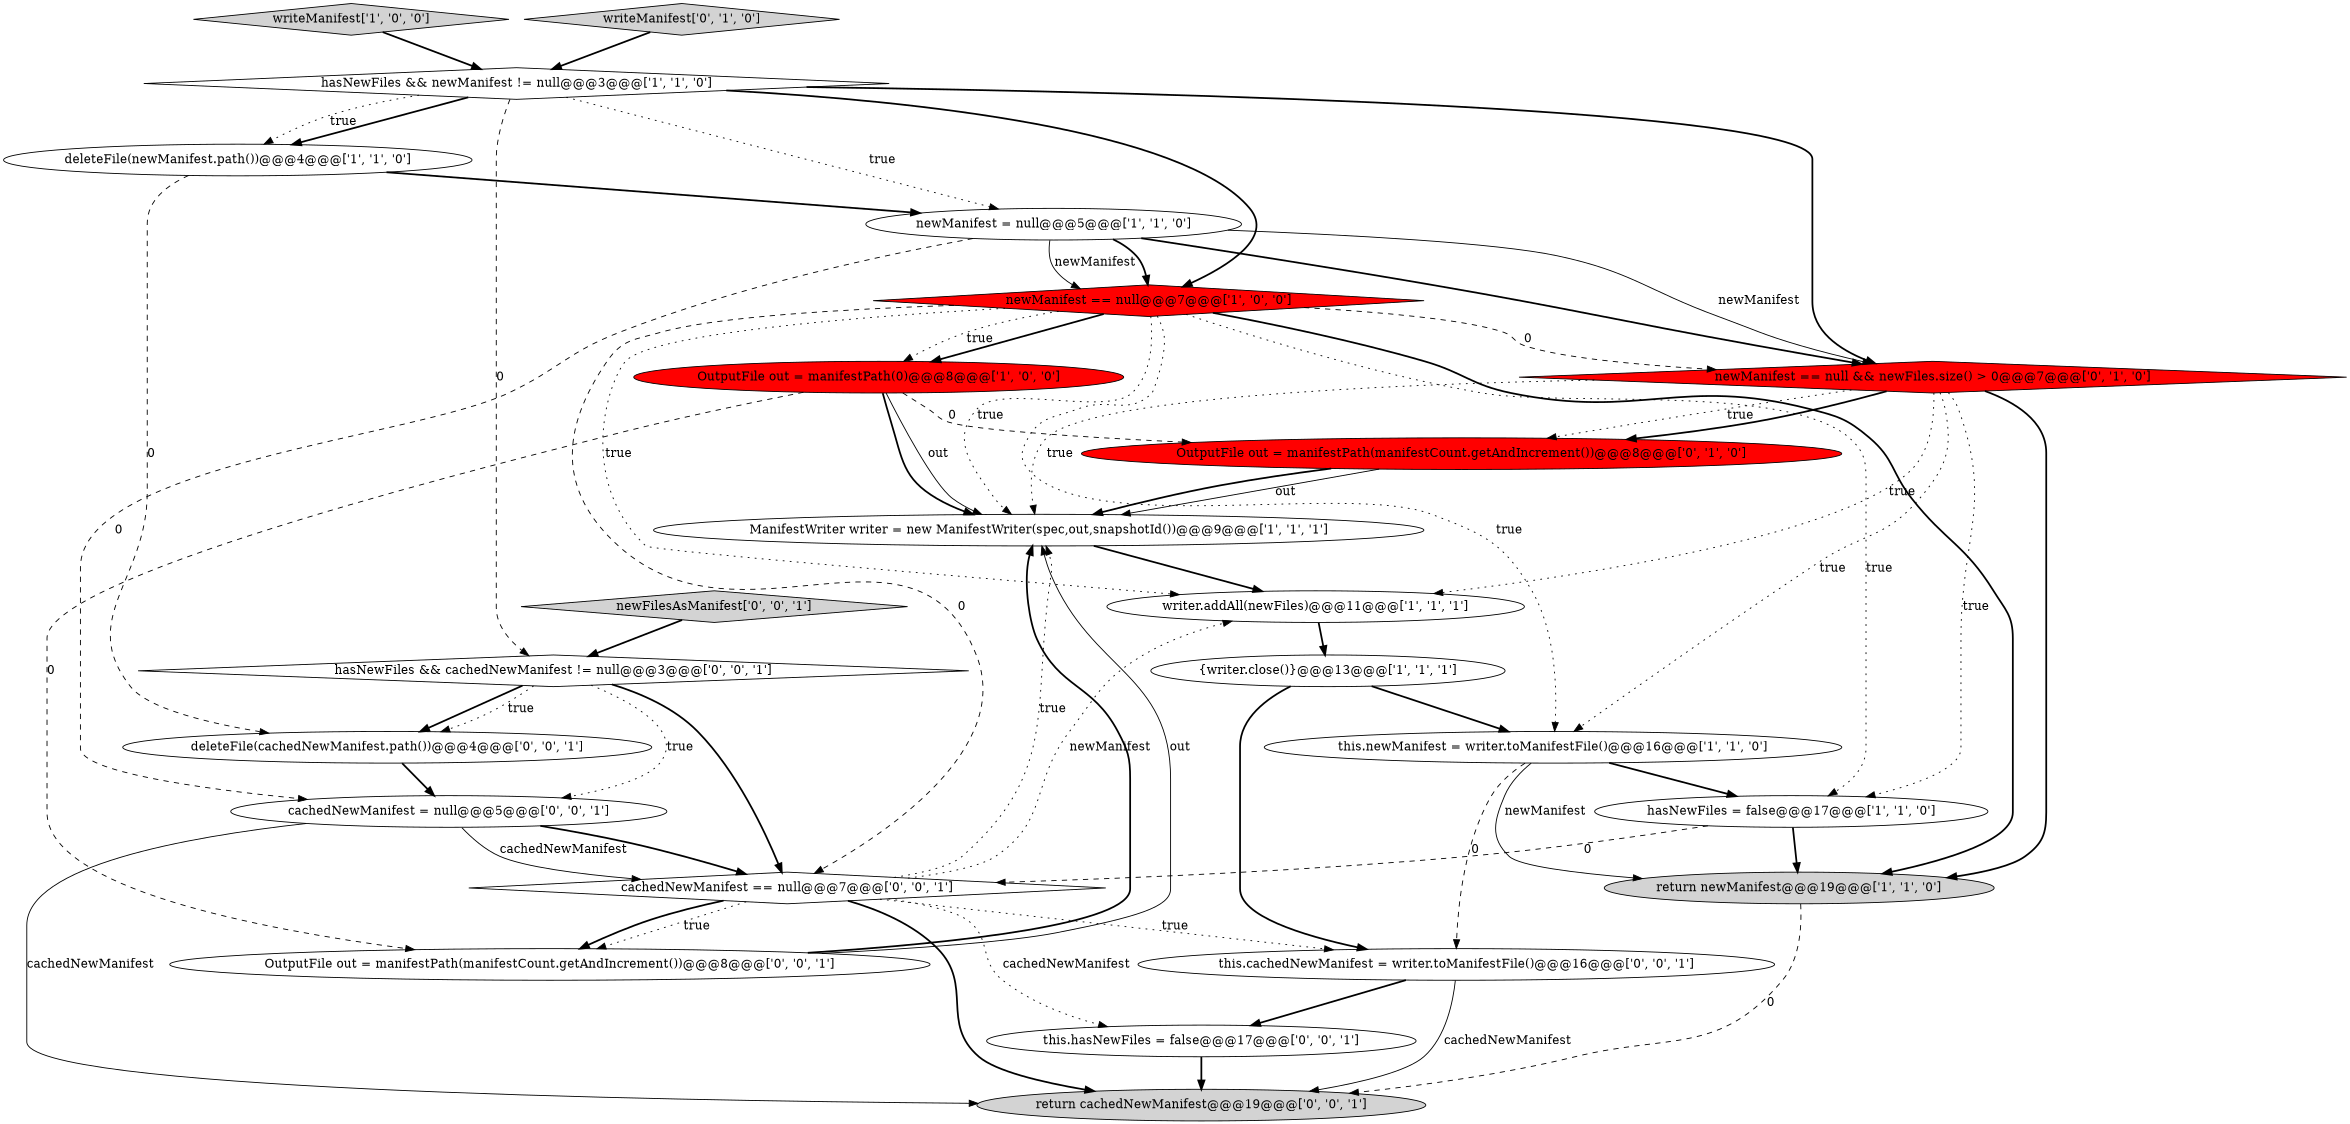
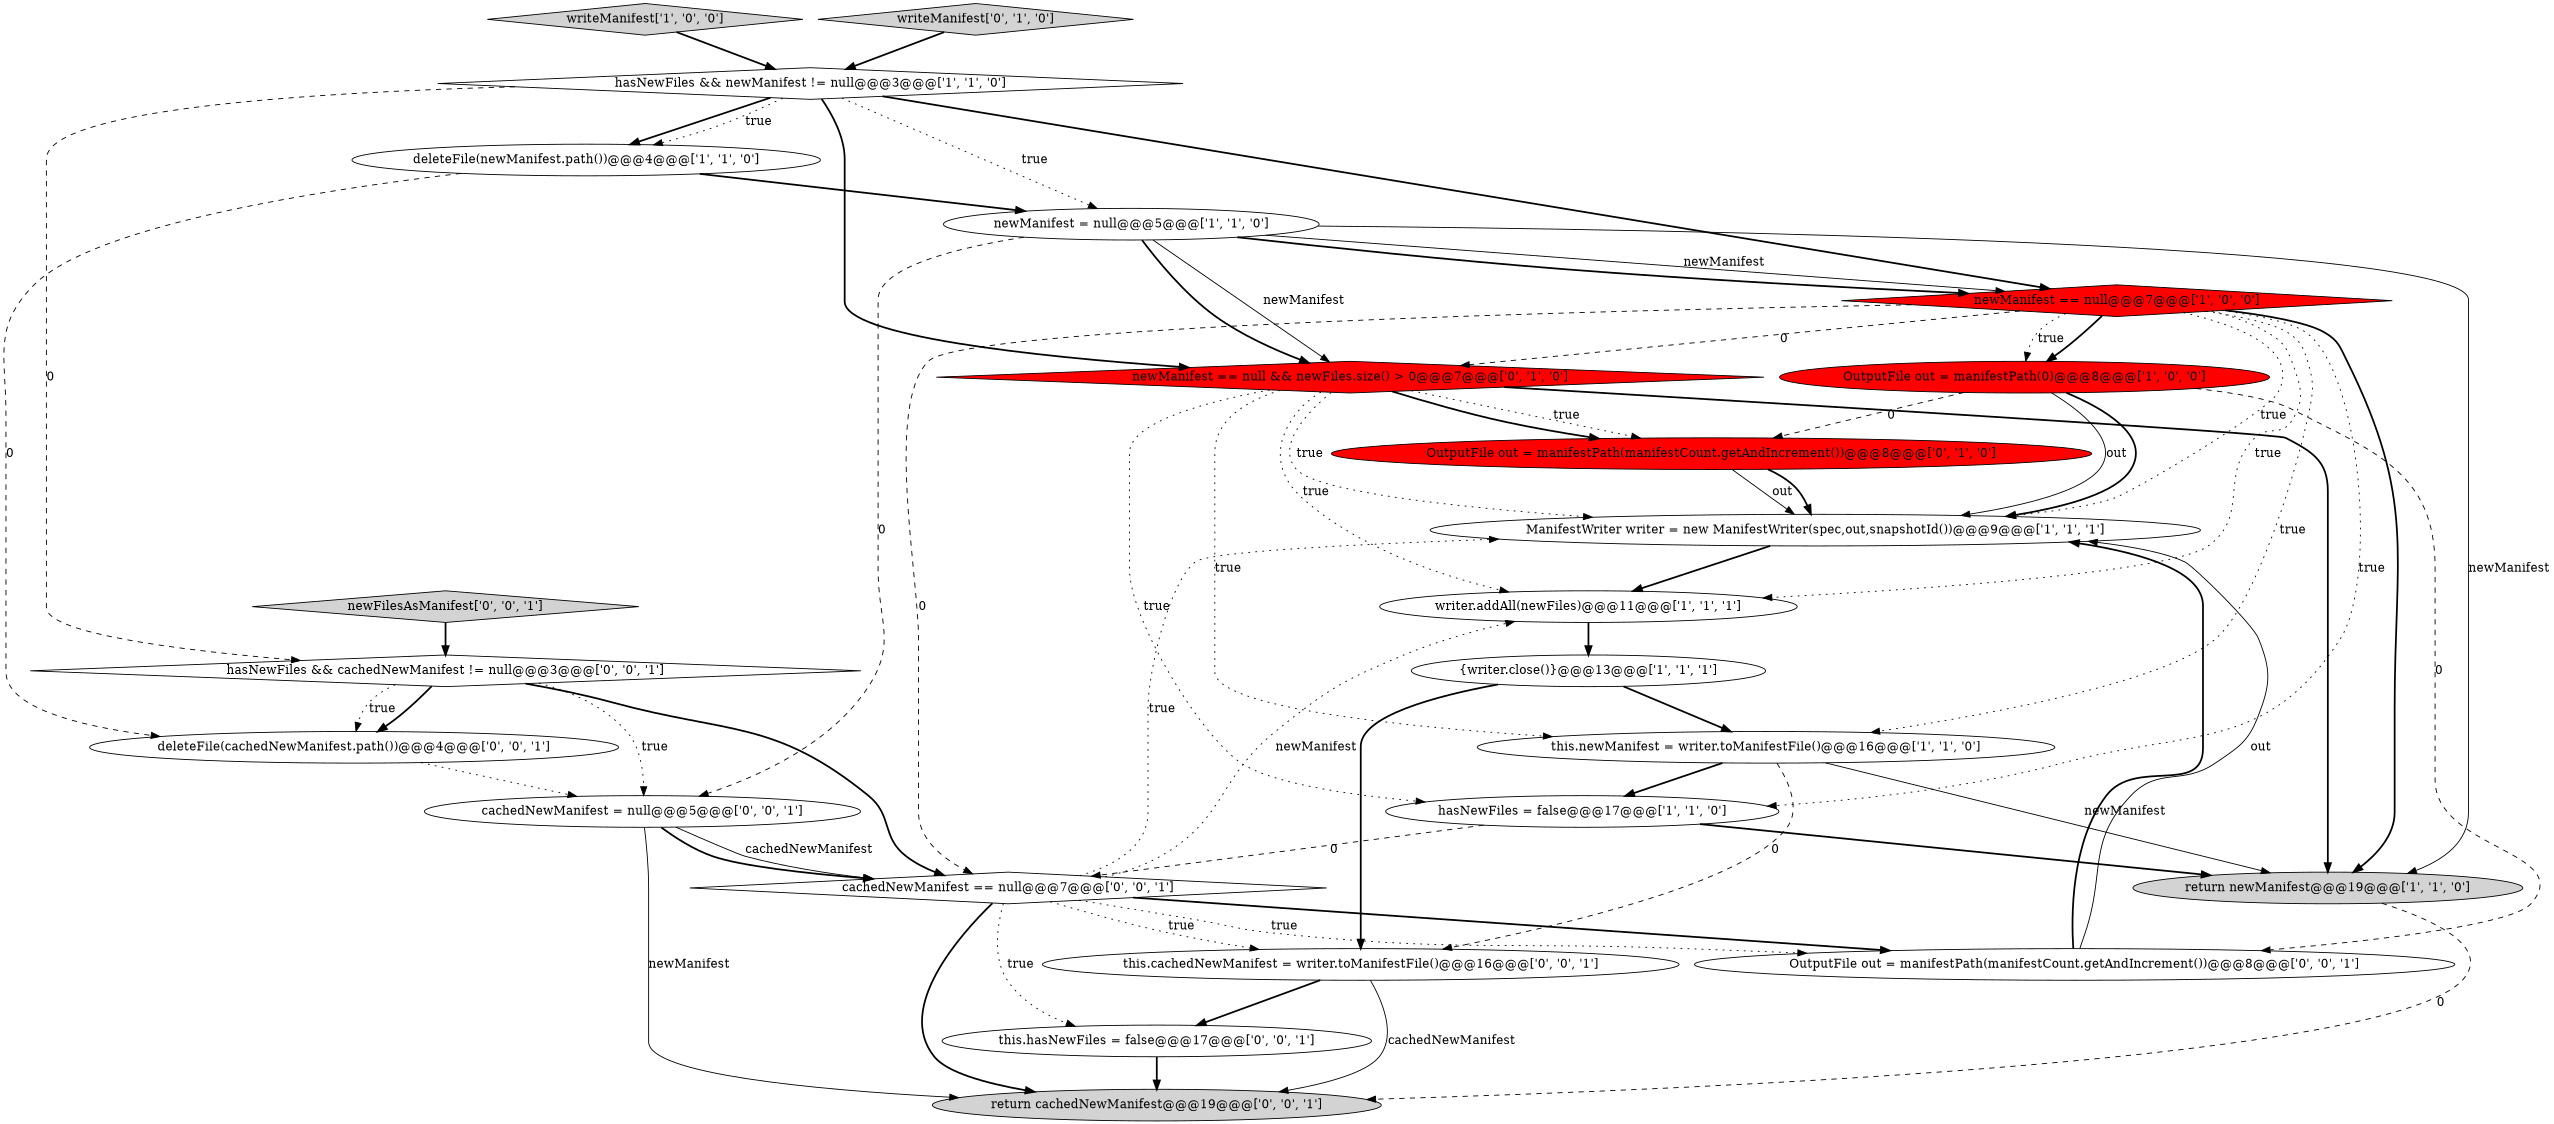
none -> (2195, 252)
(415, 776) -> (495, 779)
(91, 964) -> (690, 964)
(1066, 964) -> (1021, 964)
